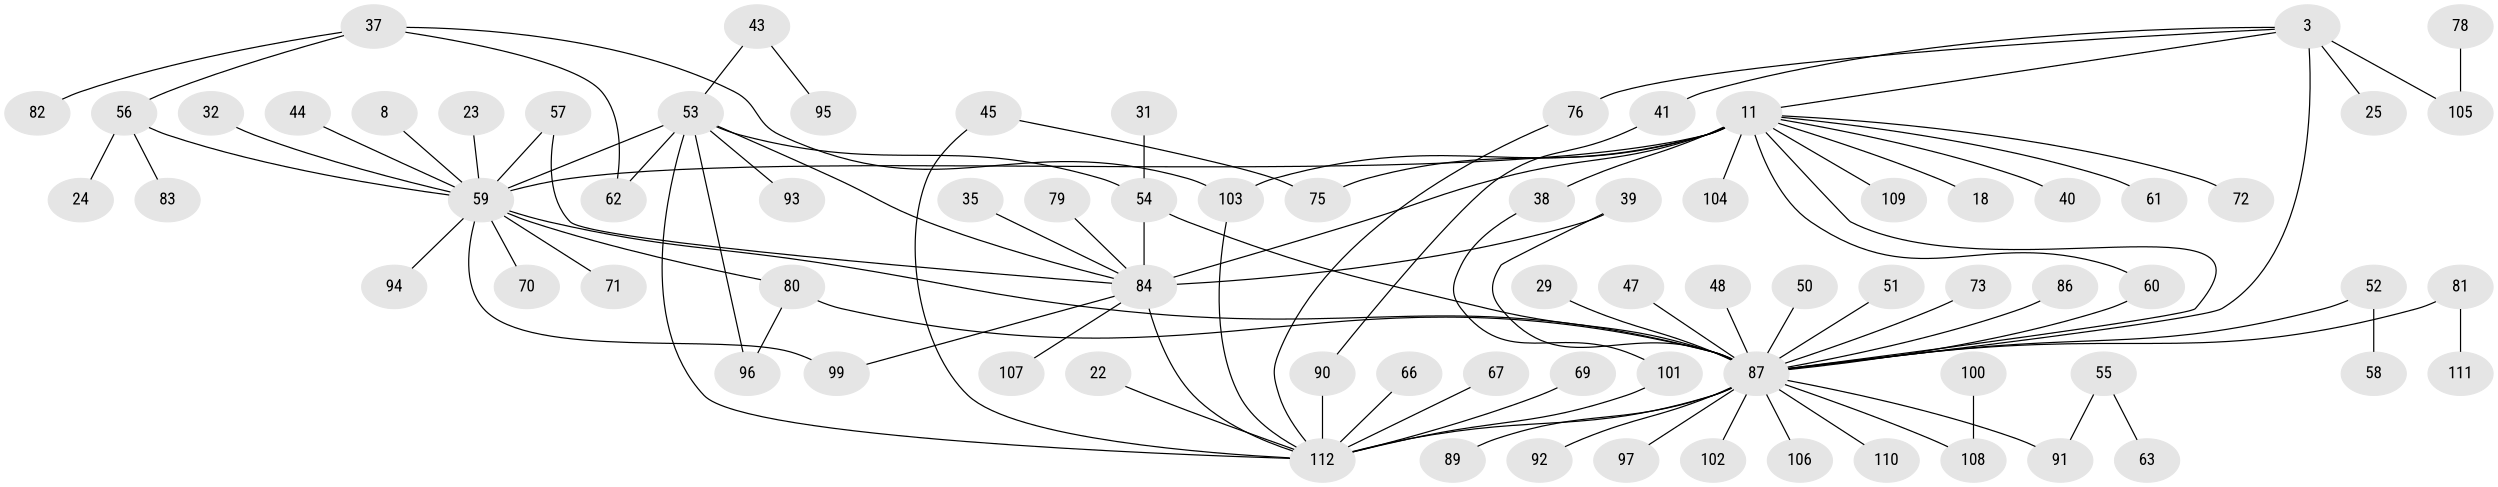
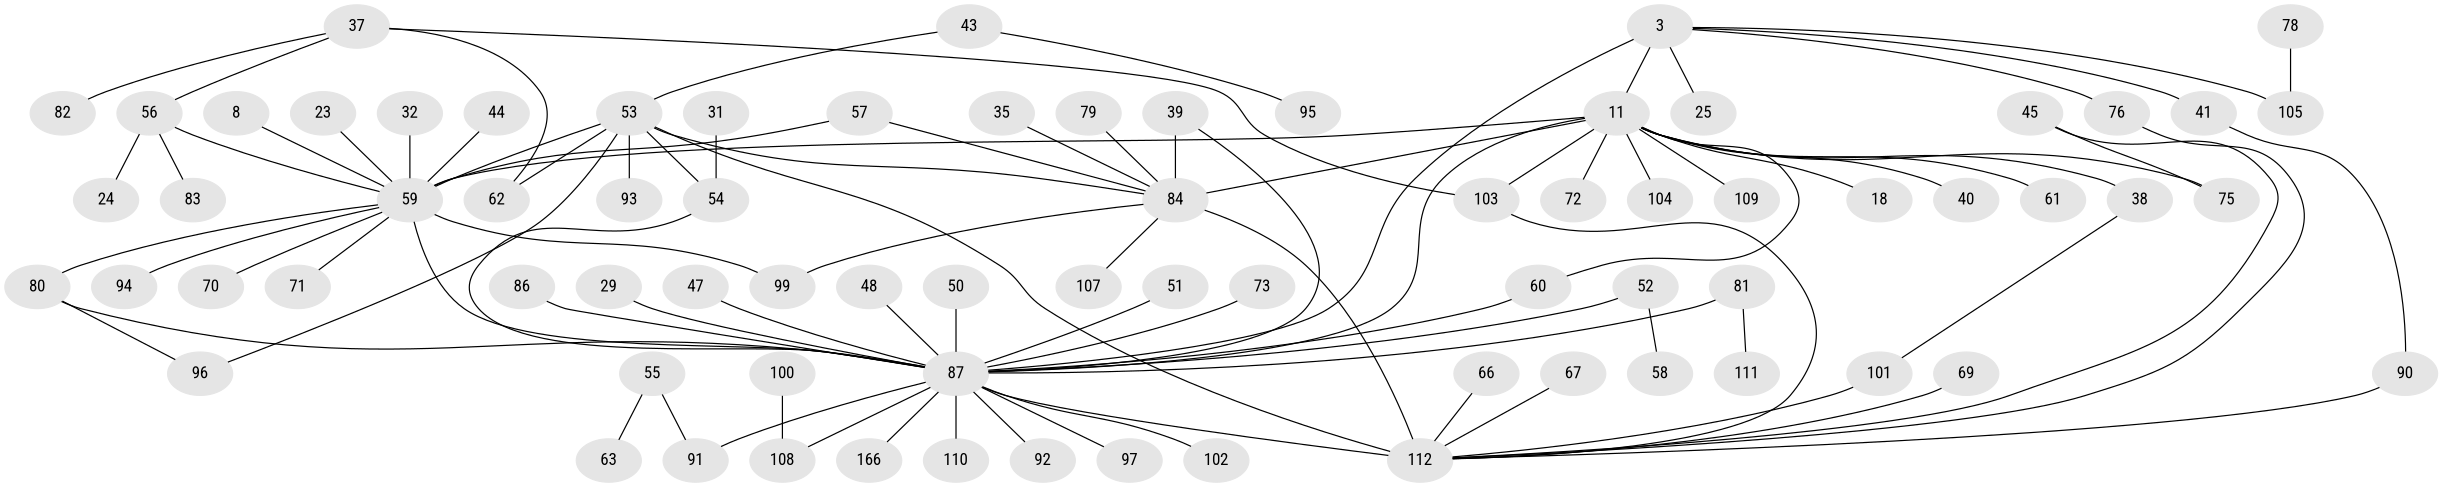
(1144, 244) -> none
(1098, 374) -> none
(1453, 461) -> none
(1800, 461) -> (869, 461)
